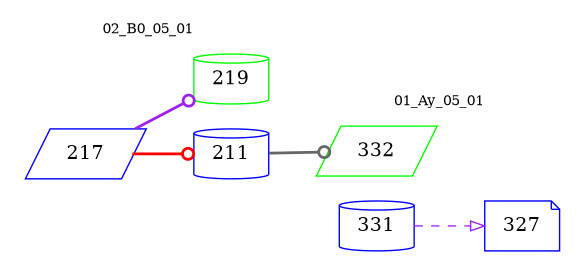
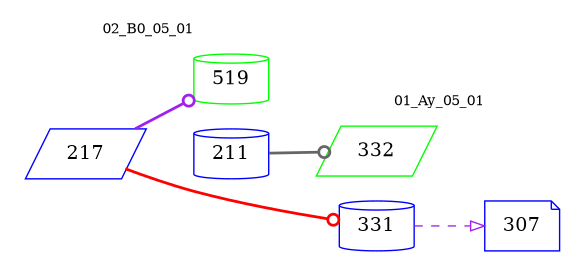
(231, 79) -> (231, 79)
(157, 154) -> (225, 199)
(522, 226) -> (522, 226)
